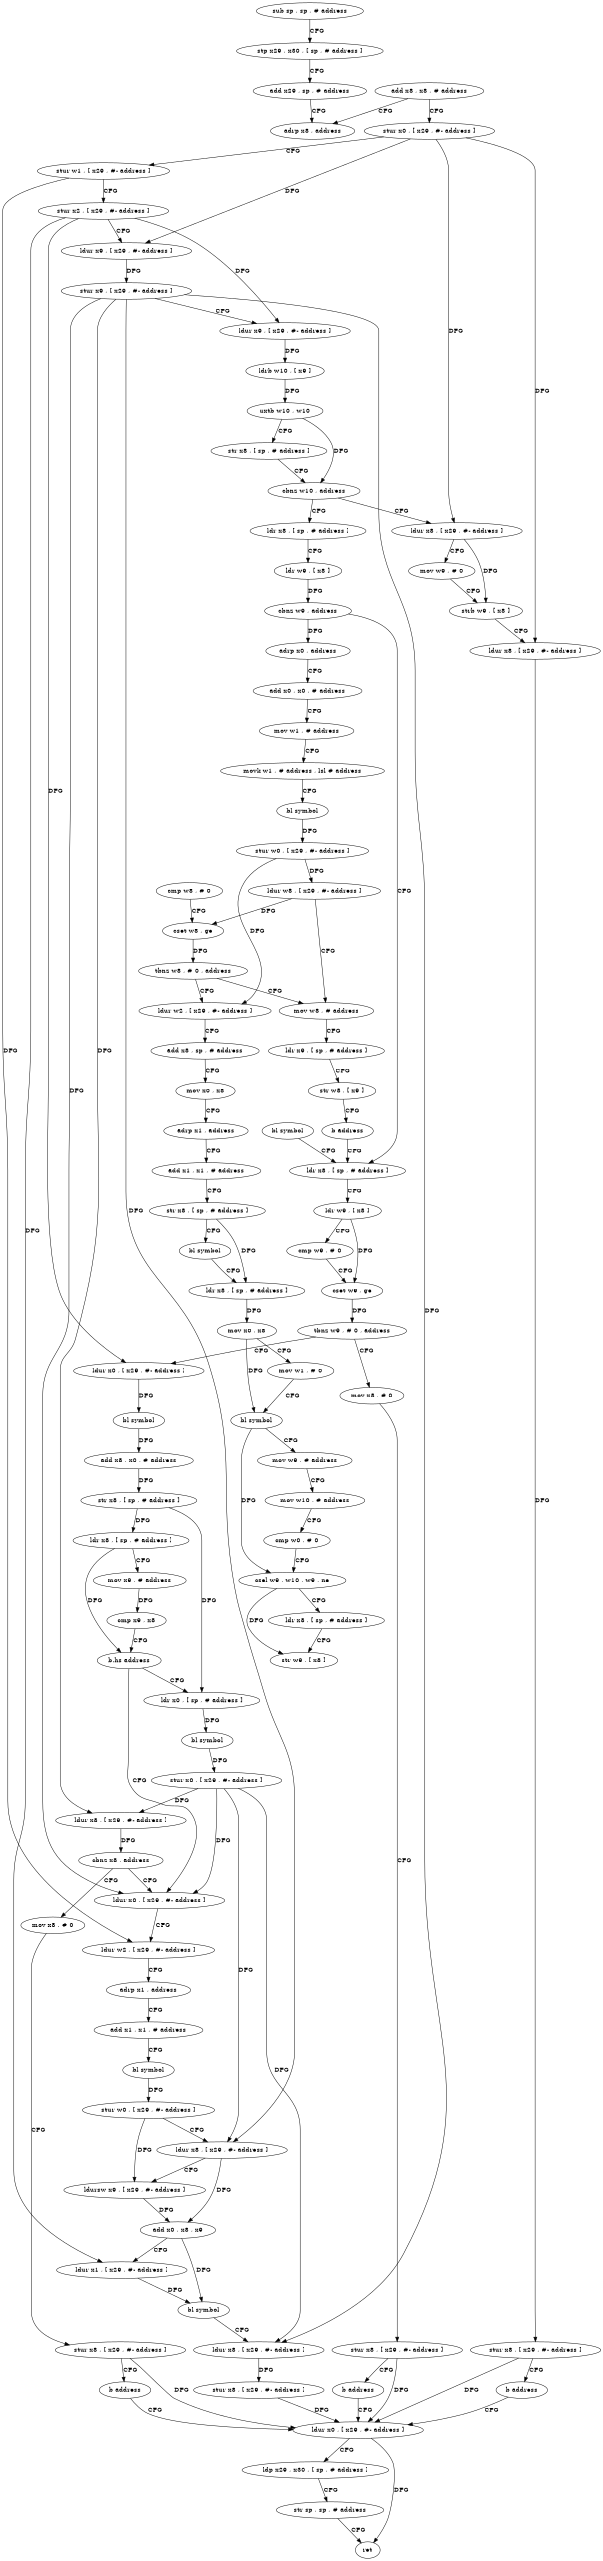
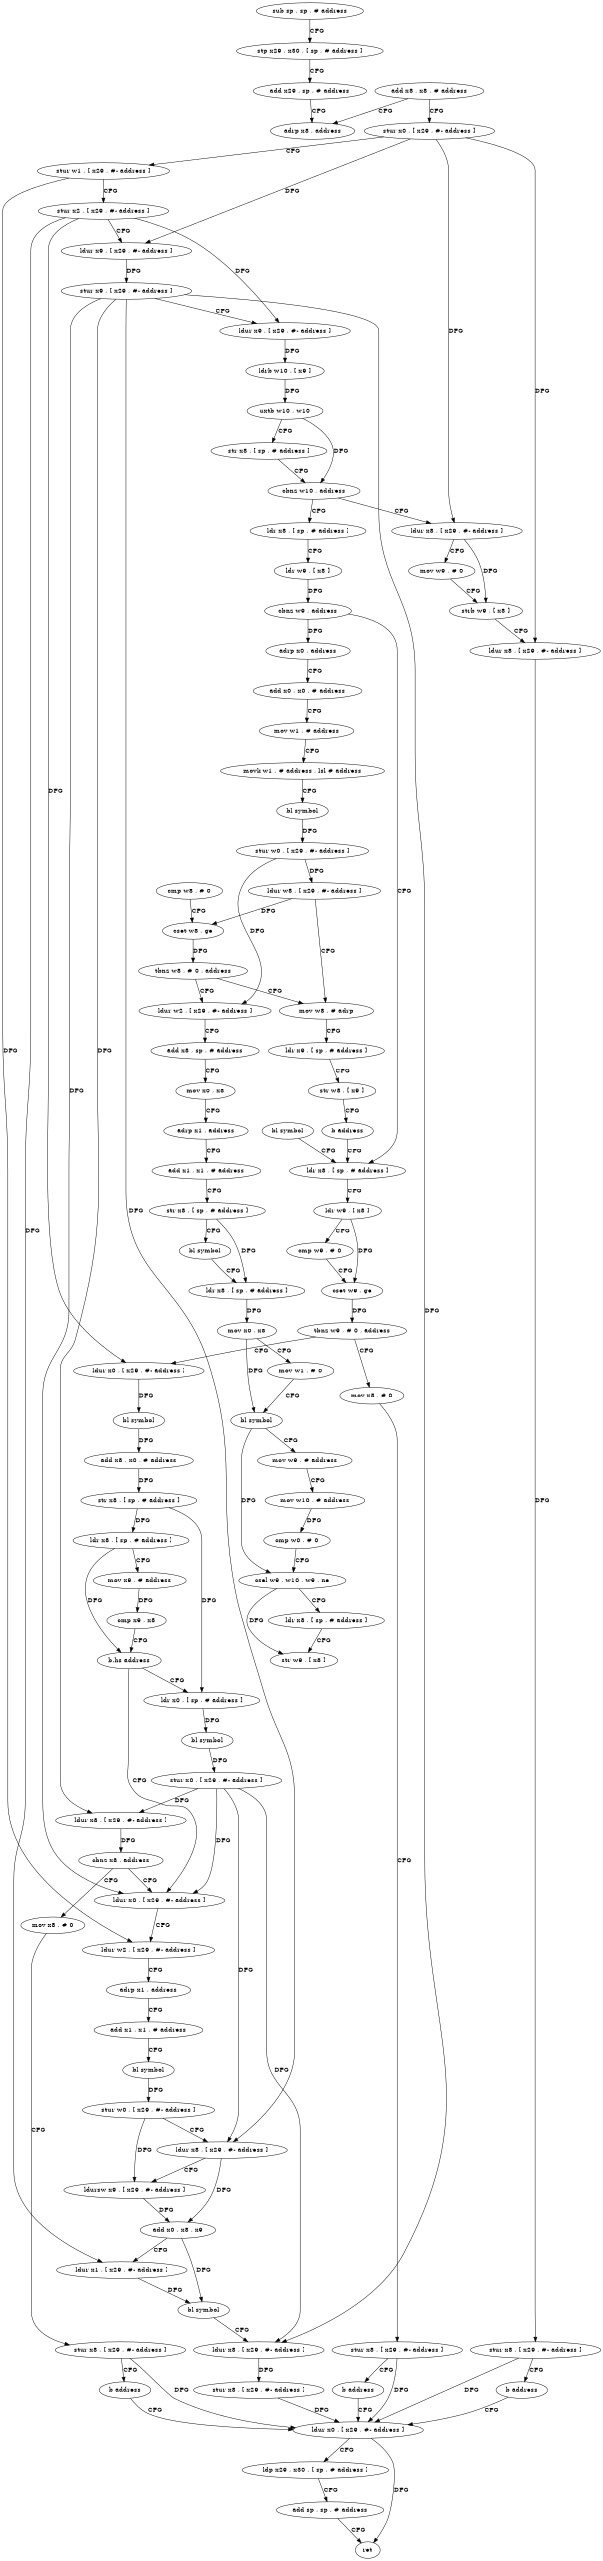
(326, 1011) -> (326, 1011)
(314, 1521) -> (314, 1521)
(330, 2510) -> (330, 2510)
